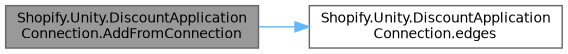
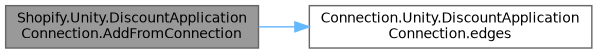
(436, 27) -> (451, 27)
